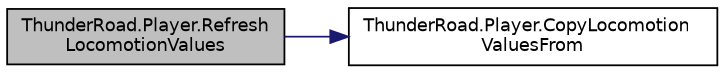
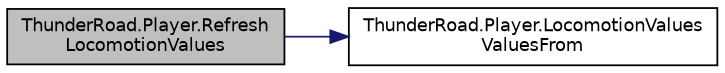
(533, 37) -> (533, 37)
